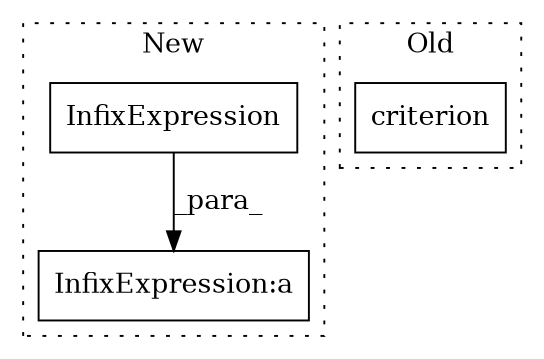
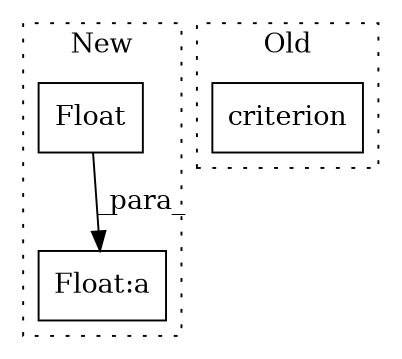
(174, 118) -> (91, 118)
(174, 286) -> (102, 286)
